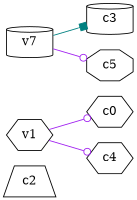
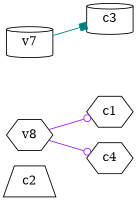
(110, 65) -> none
(110, 112) -> (110, 112)
(30, 135) -> (30, 135)
